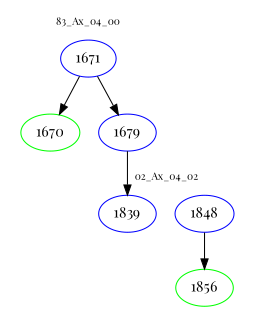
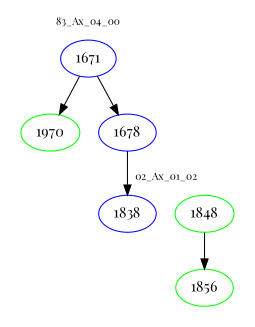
(50, 133) -> (50, 133)
(127, 133) -> (127, 133)
(166, 177) -> (166, 177)
(127, 214) -> (127, 214)
(205, 214) -> (205, 214)
